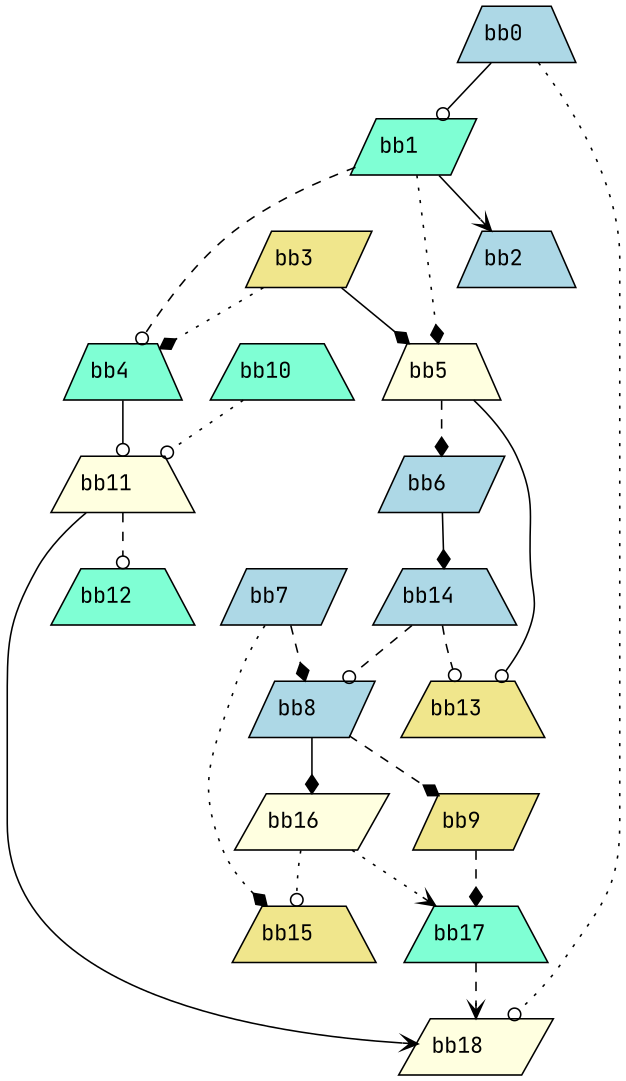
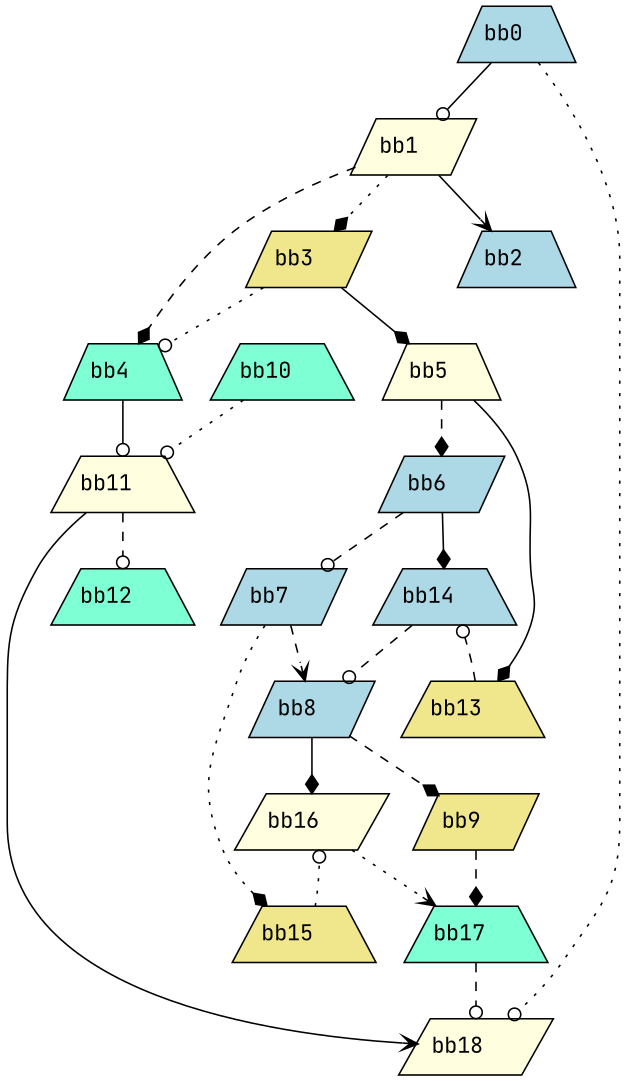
(414, 147) -> (414, 147)
(235, 230) -> (235, 230)
(426, 250) -> (368, 196)
(217, 315) -> (217, 315)
(530, 530) -> (530, 530)
none -> (368, 537)
(296, 644) -> (296, 644)
(447, 647) -> (471, 659)
(298, 872) -> (318, 885)
(476, 985) -> (476, 985)
